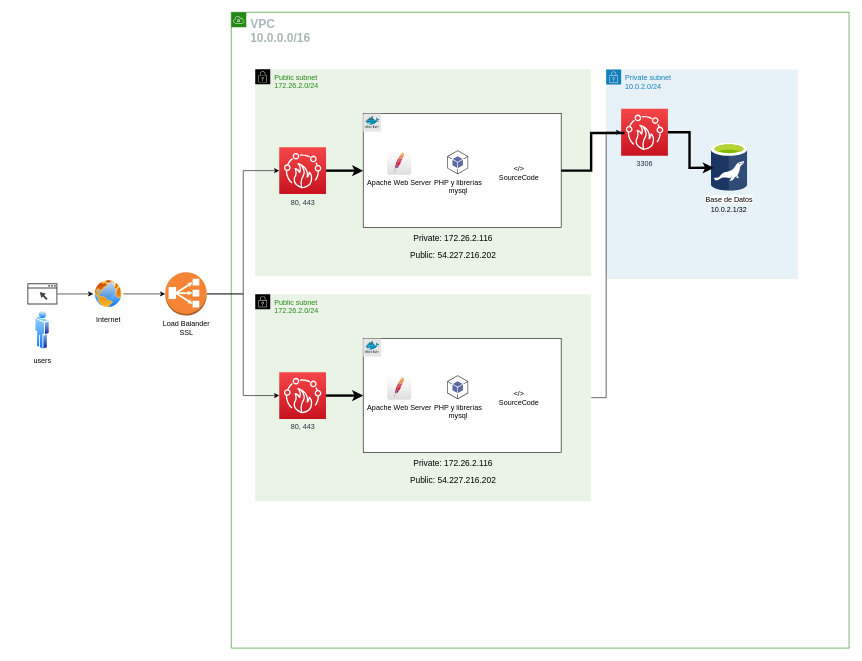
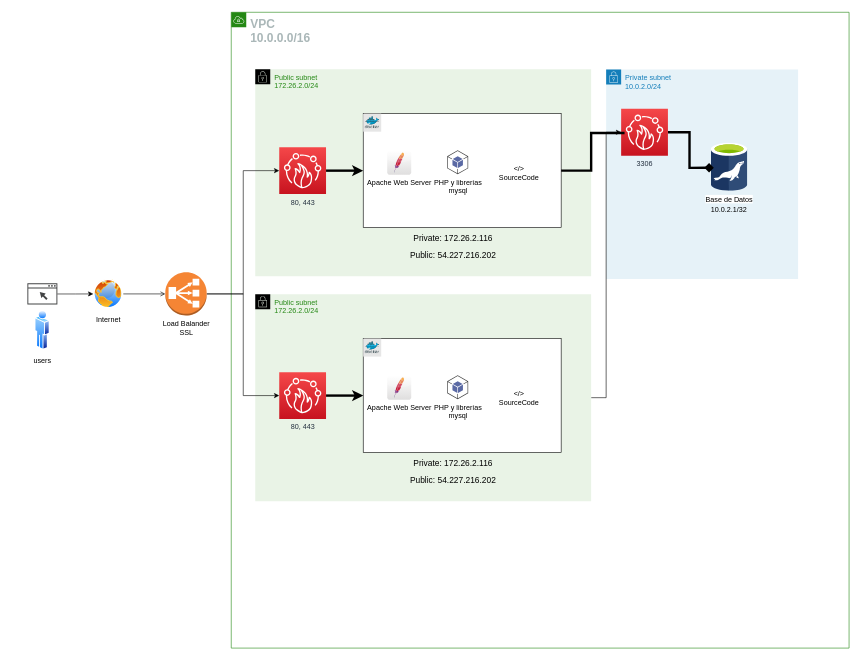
(704, 168) -> (704, 168)
(159, 294) -> (161, 294)
